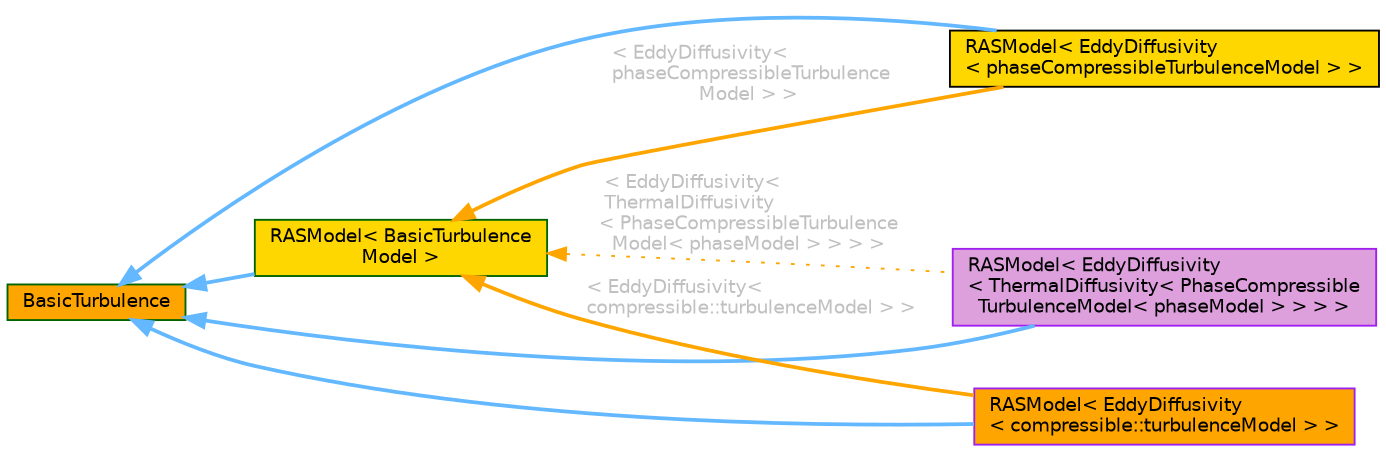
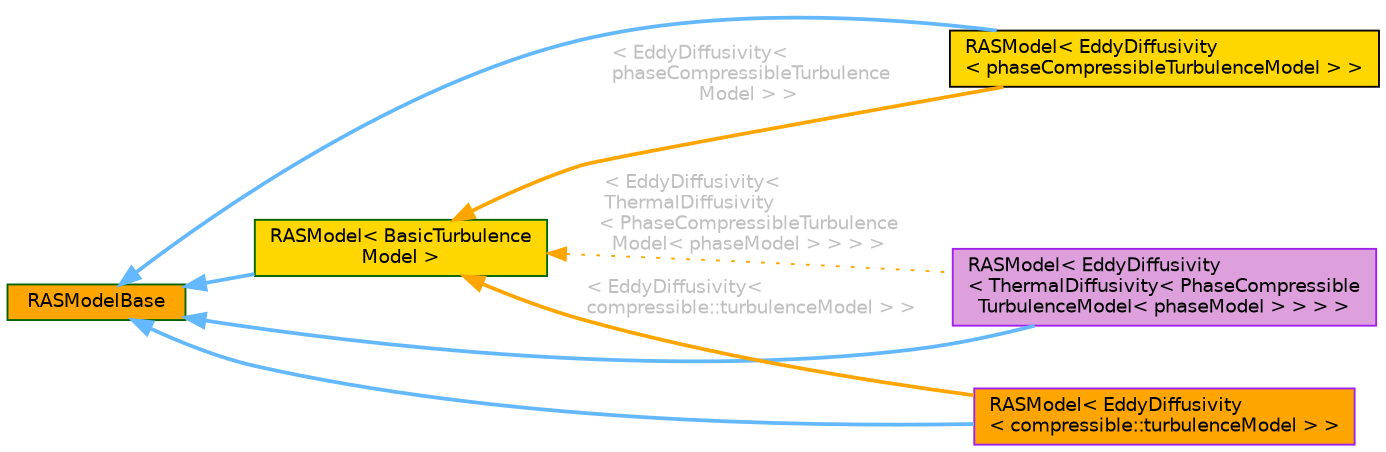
(96, 302) -> (96, 302)
